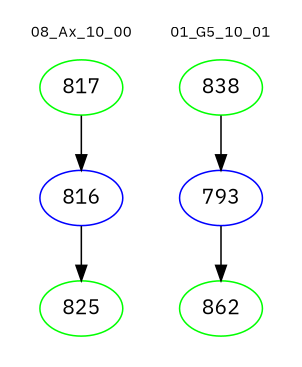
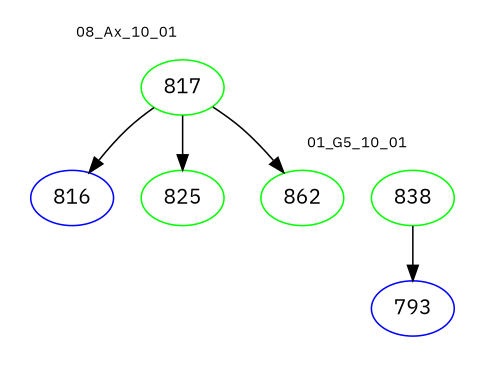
(82, 33) -> (127, 33)
(81, 246) -> (183, 135)
(221, 246) -> (258, 144)
